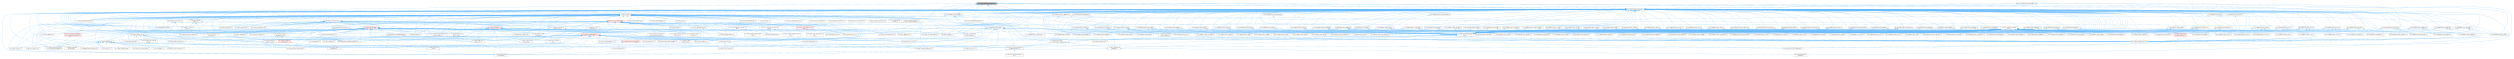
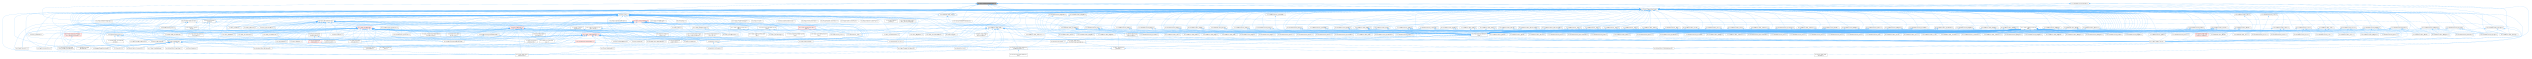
none -> (1578, 35)
